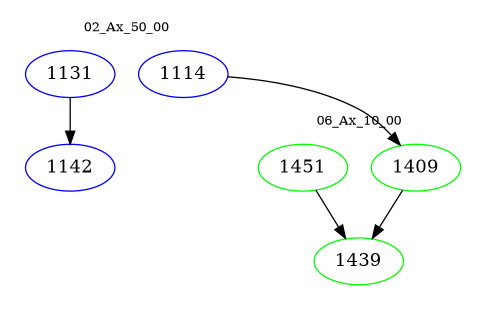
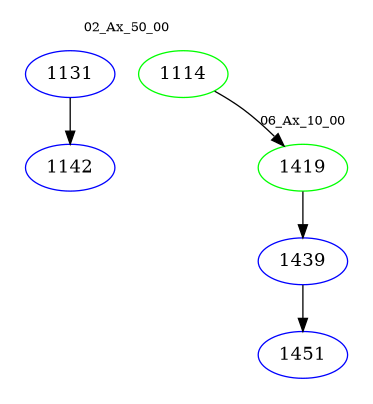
(183, 74) -> (183, 74)
(303, 168) -> (303, 355)
(416, 168) -> (303, 168)
(327, 209) -> (303, 302)
(359, 261) -> (303, 261)
